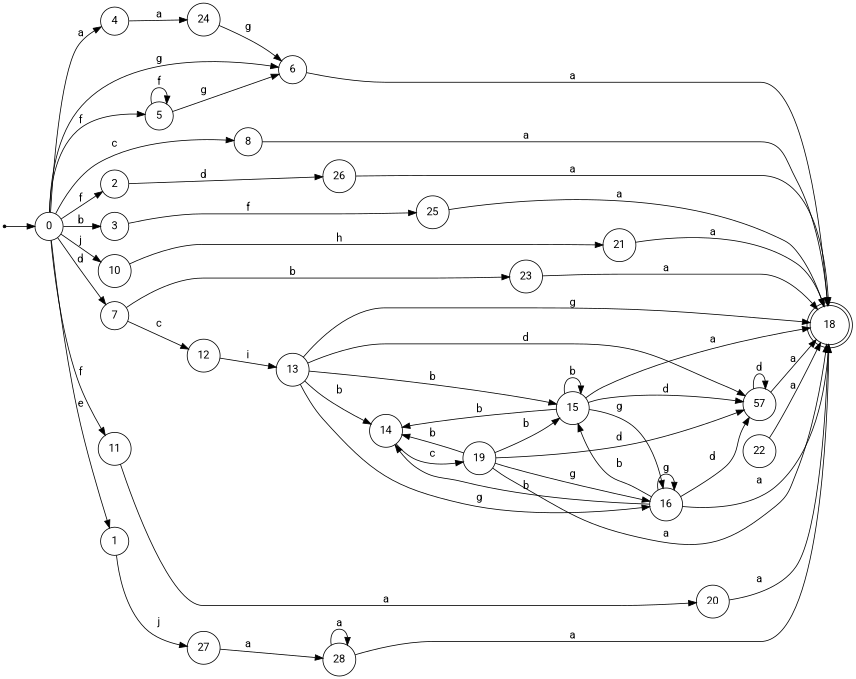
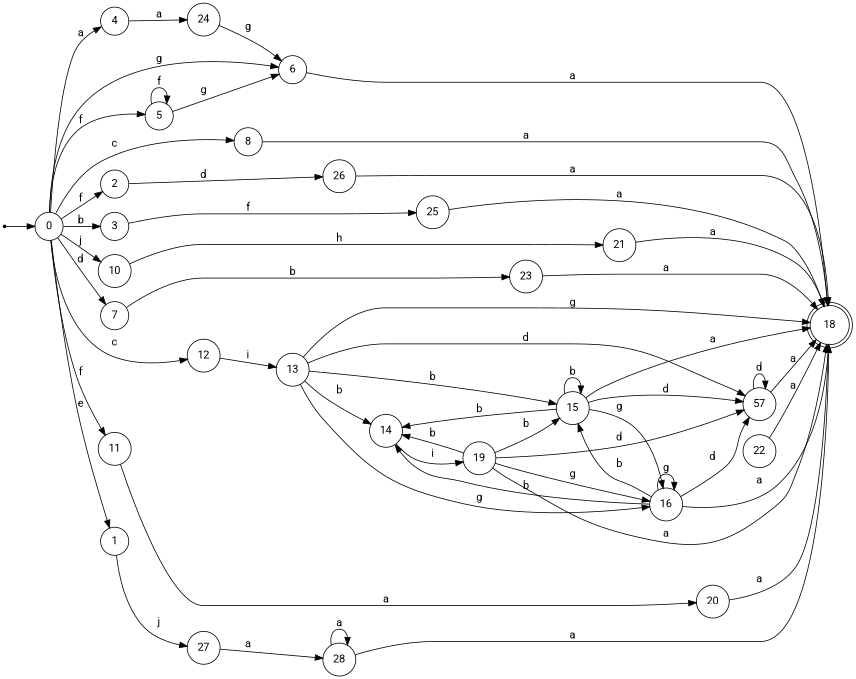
(155, 334) -> (85, 336)
(433, 454) -> (433, 454)
